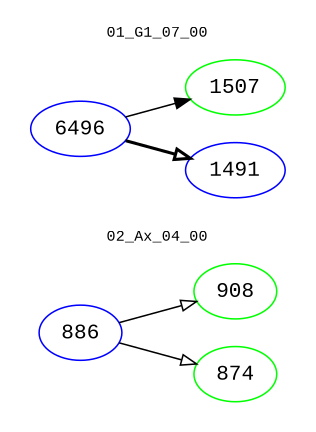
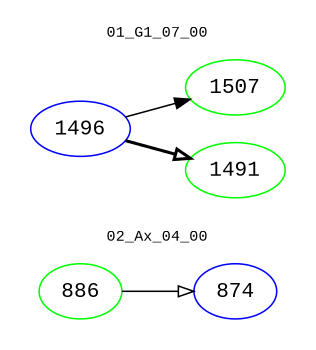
(80, 129) -> (80, 129)
(235, 170) -> (235, 170)
(235, 291) -> none
(80, 333) -> (80, 291)
(235, 374) -> (235, 291)
